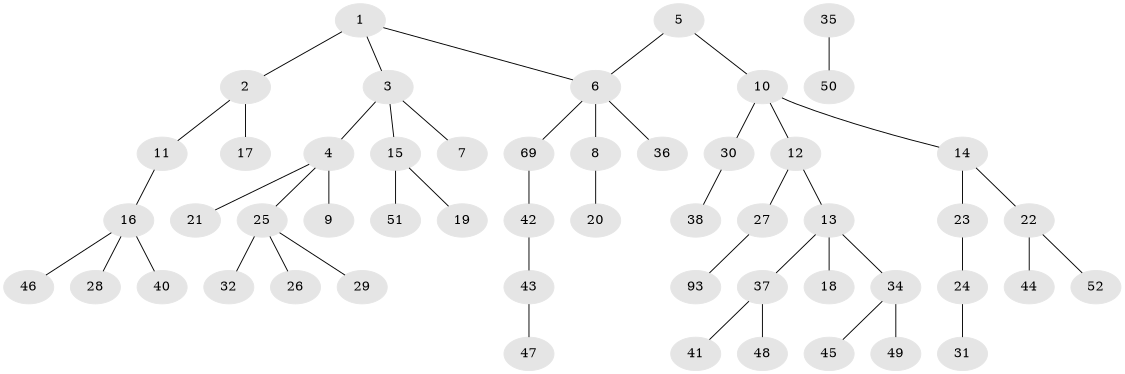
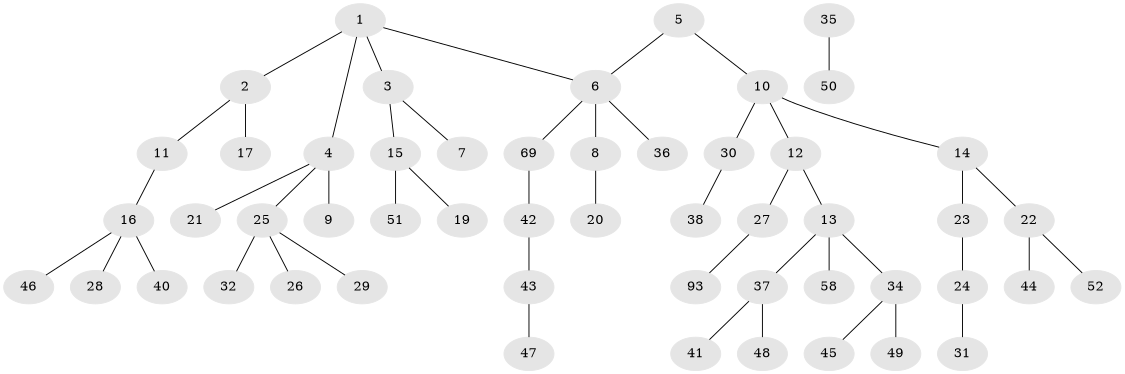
(359, 120) -> (345, 87)
(829, 287) -> (829, 287)
